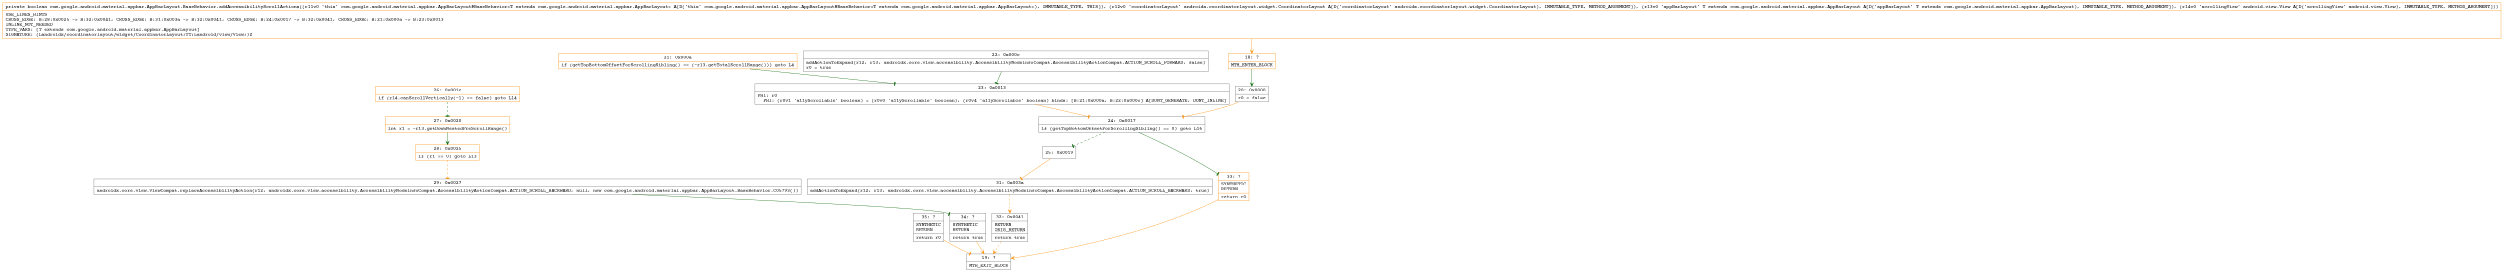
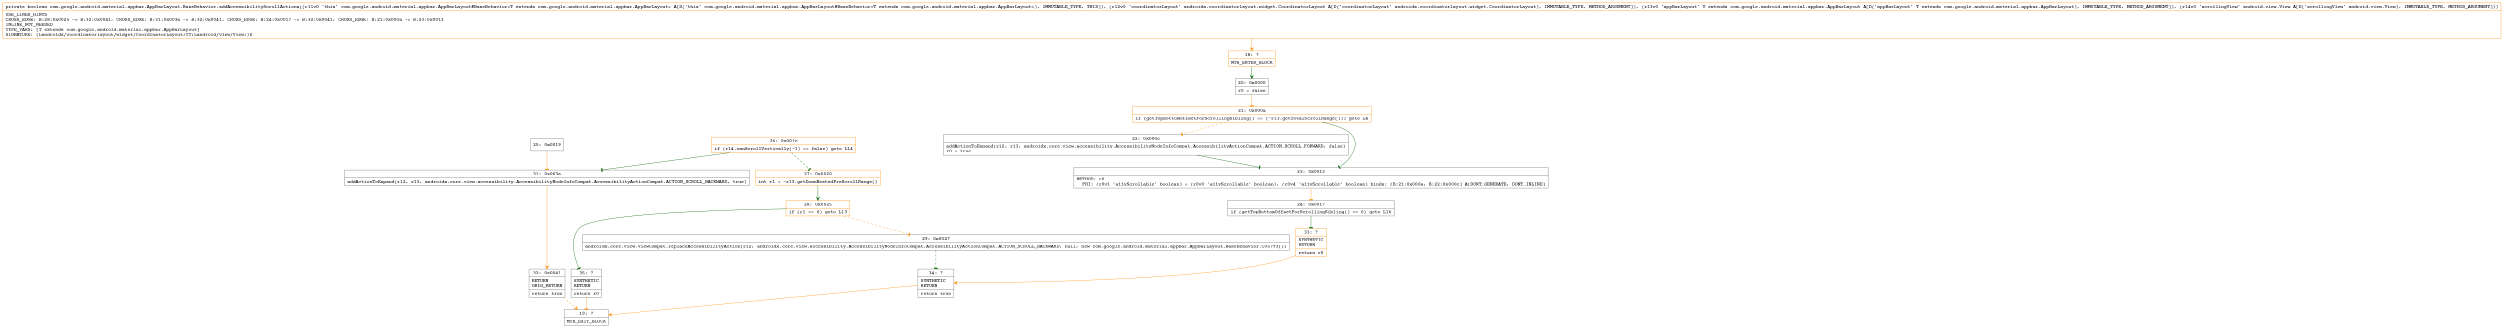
(769, 95) -> (1092, 179)
(1212, 111) -> (1252, 100)
none -> (1204, 128)
(1089, 139) -> none
none -> (666, 161)
(791, 202) -> (936, 259)
(1010, 202) -> (547, 226)
none -> (661, 214)
(1119, 236) -> (1127, 278)
